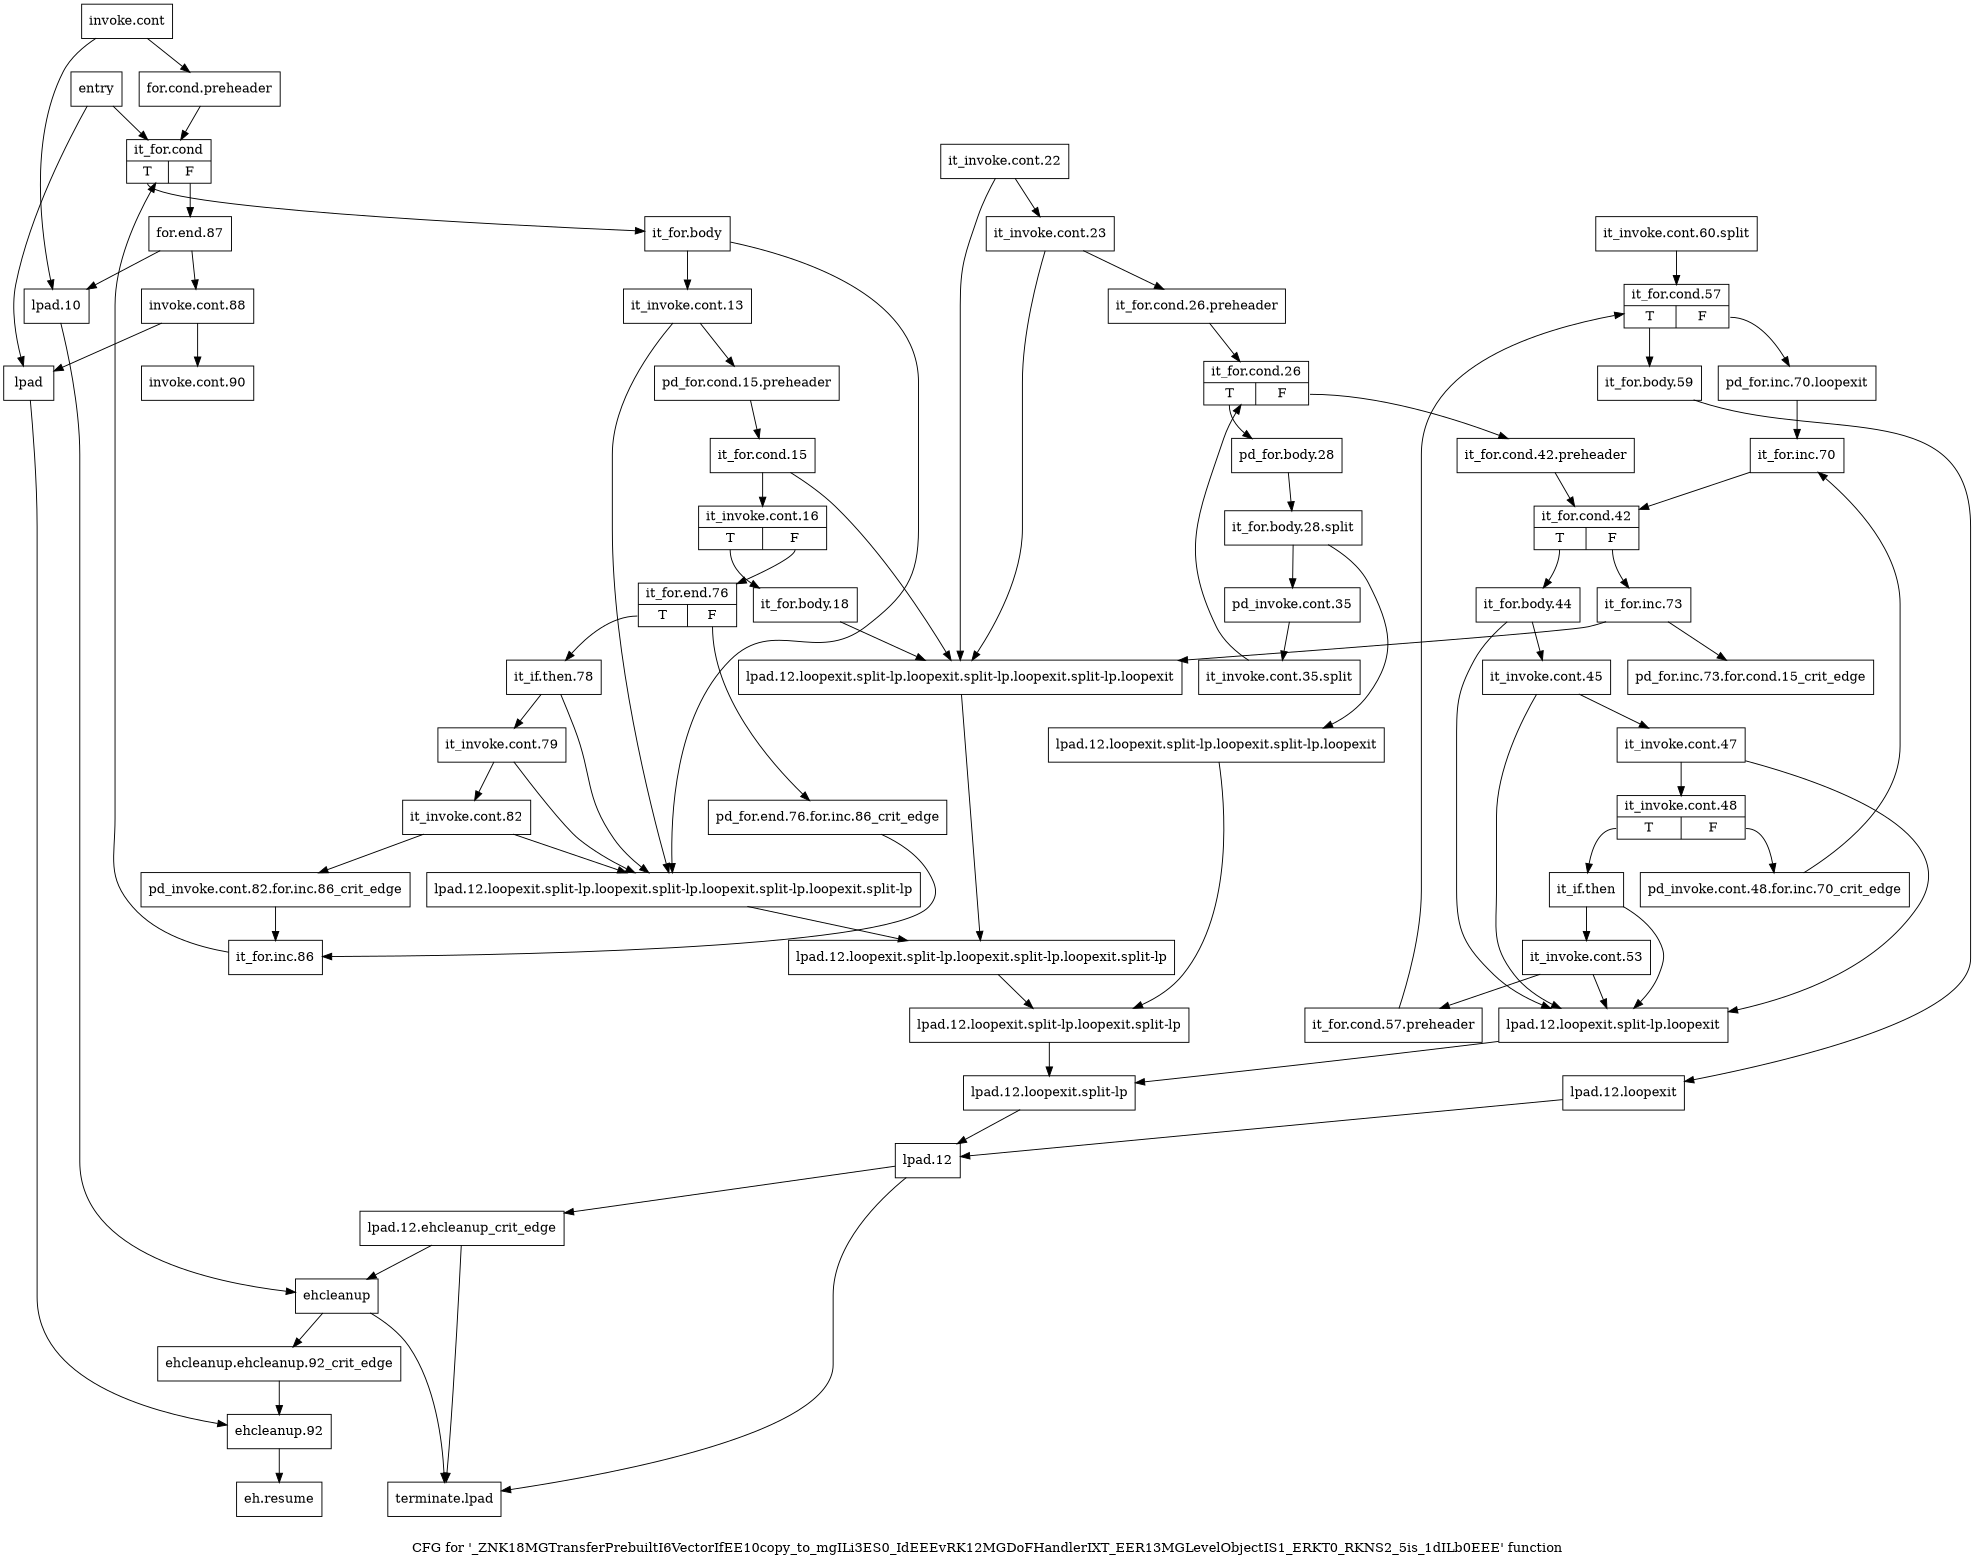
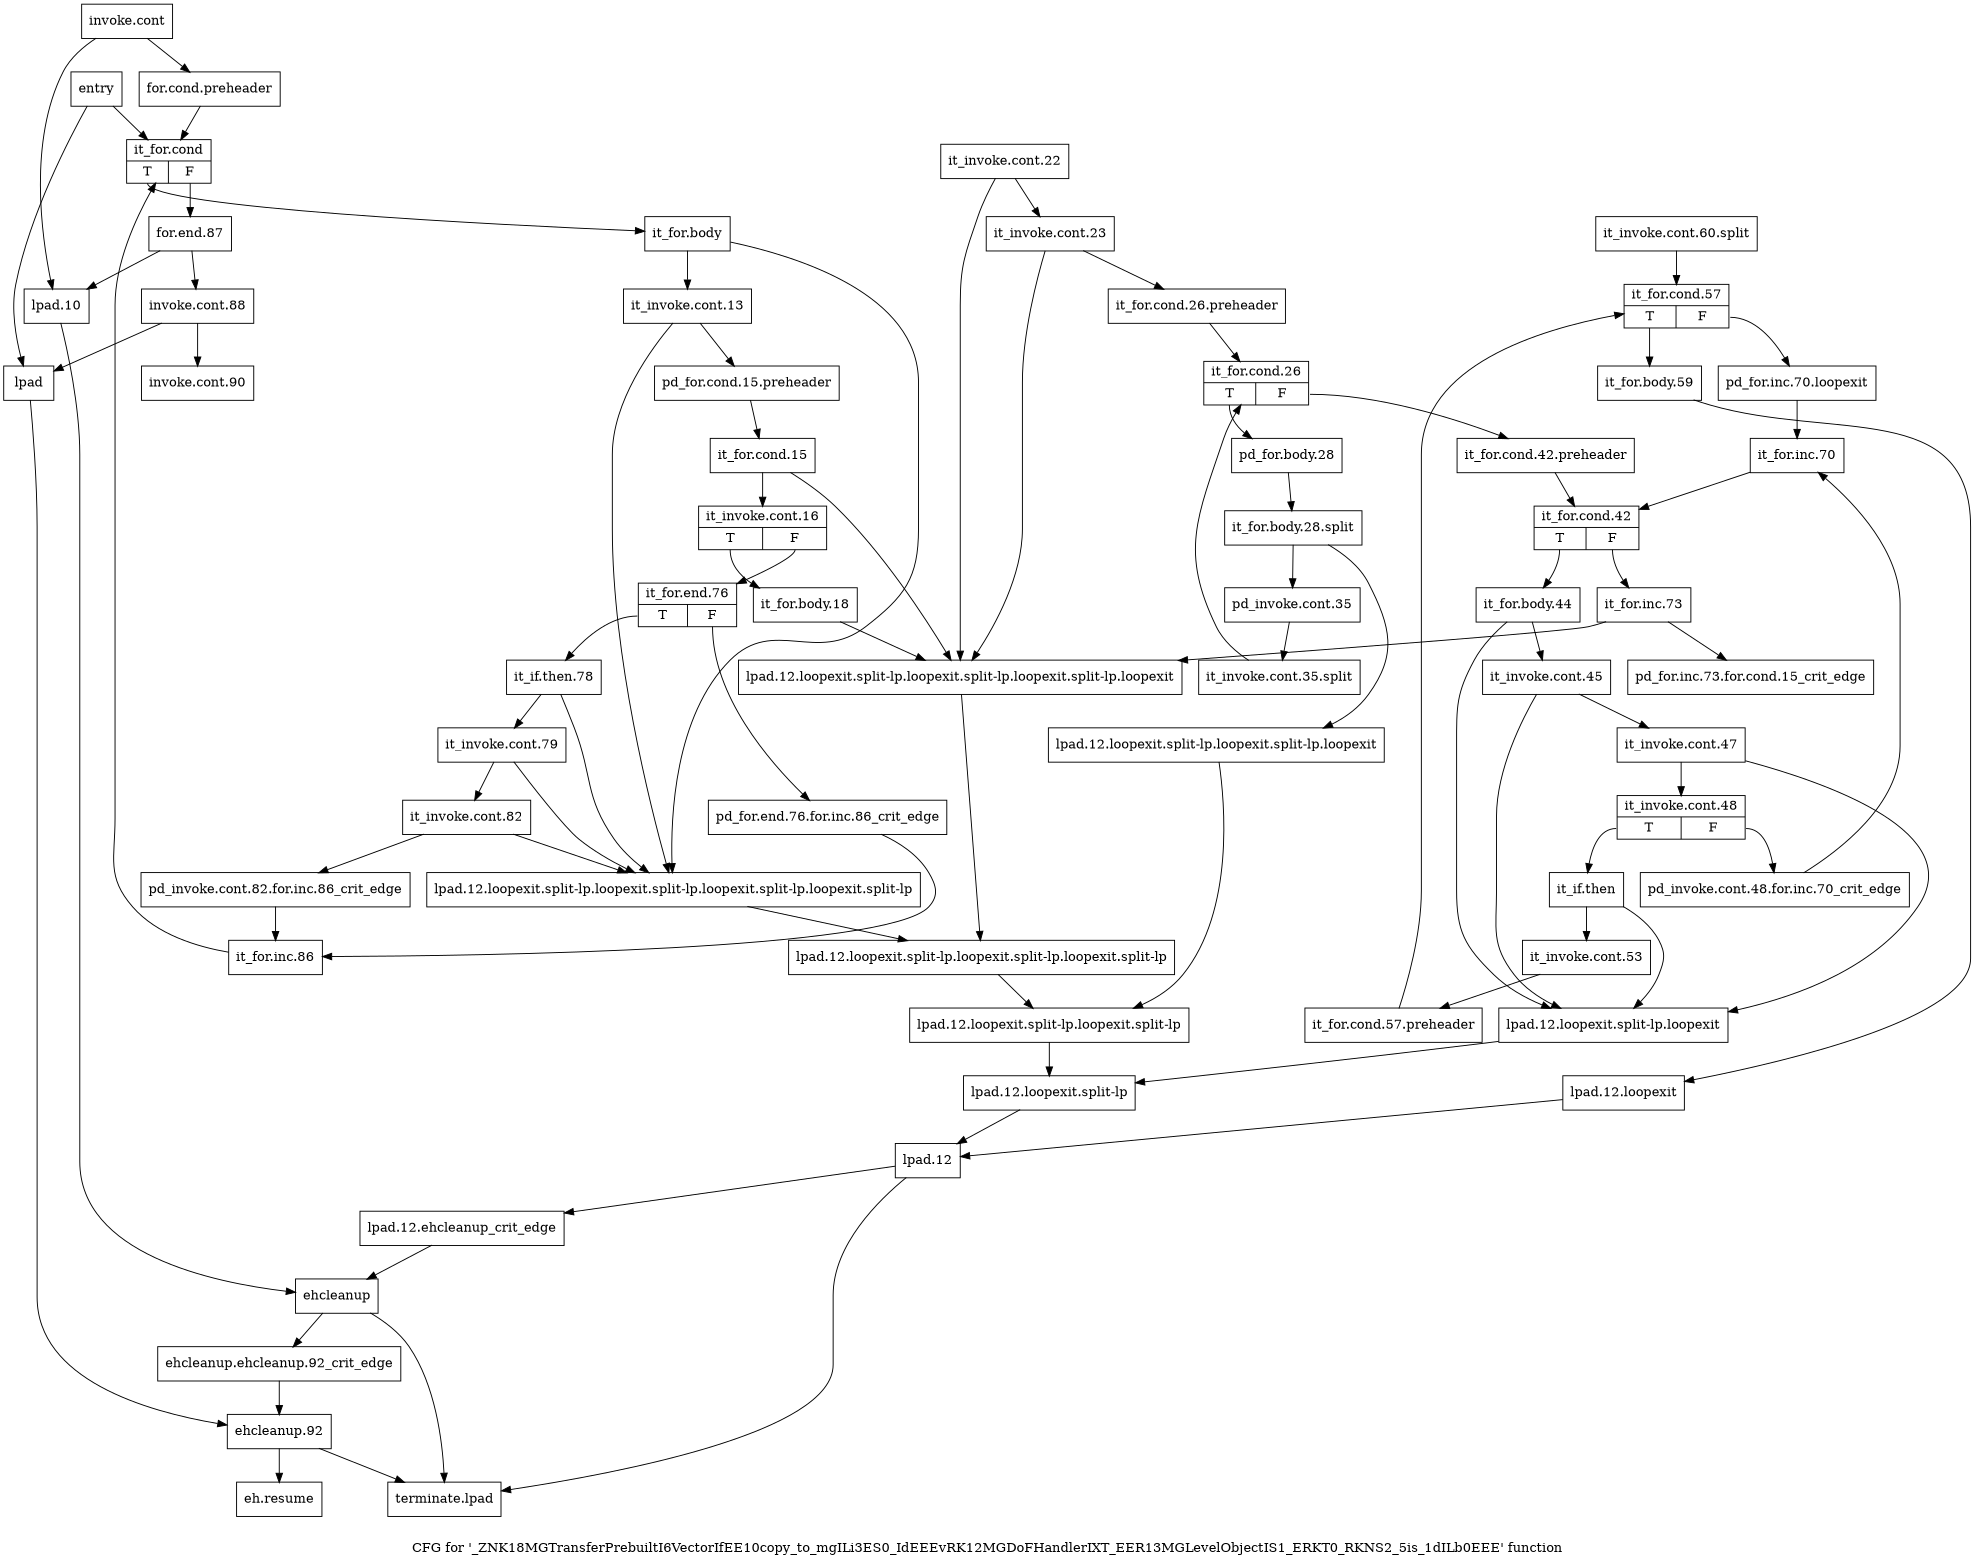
(1598, 987) -> none
(455, 1359) -> (357, 1464)
